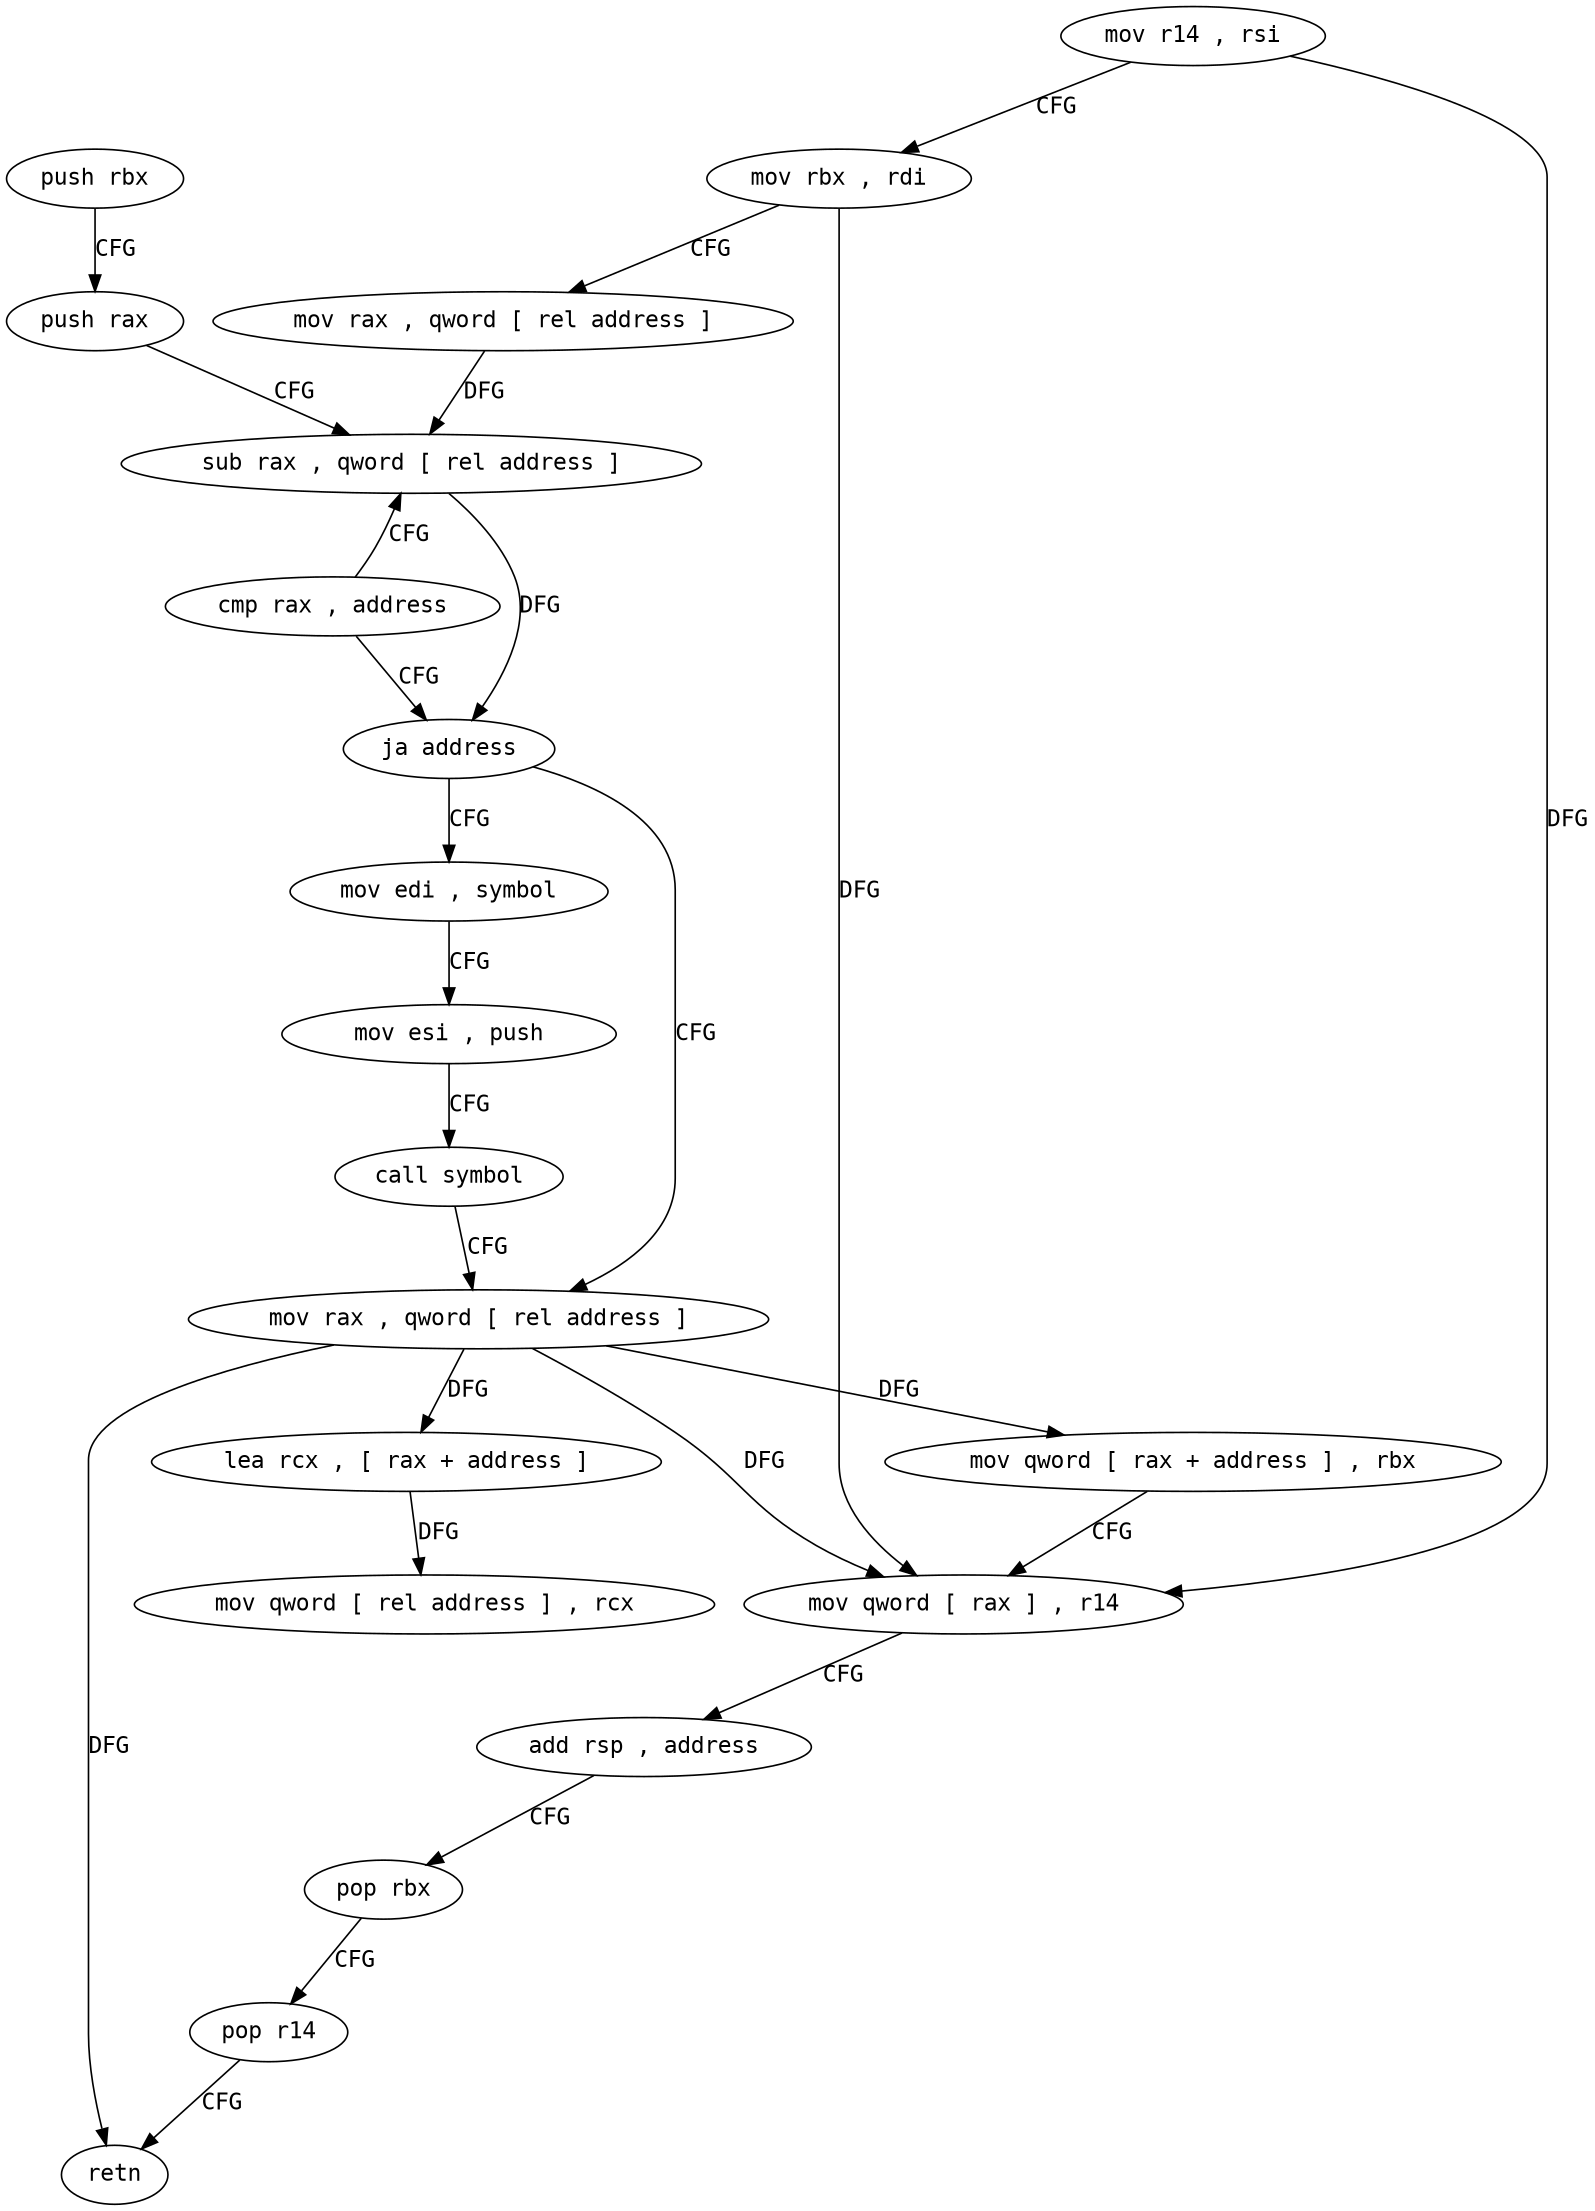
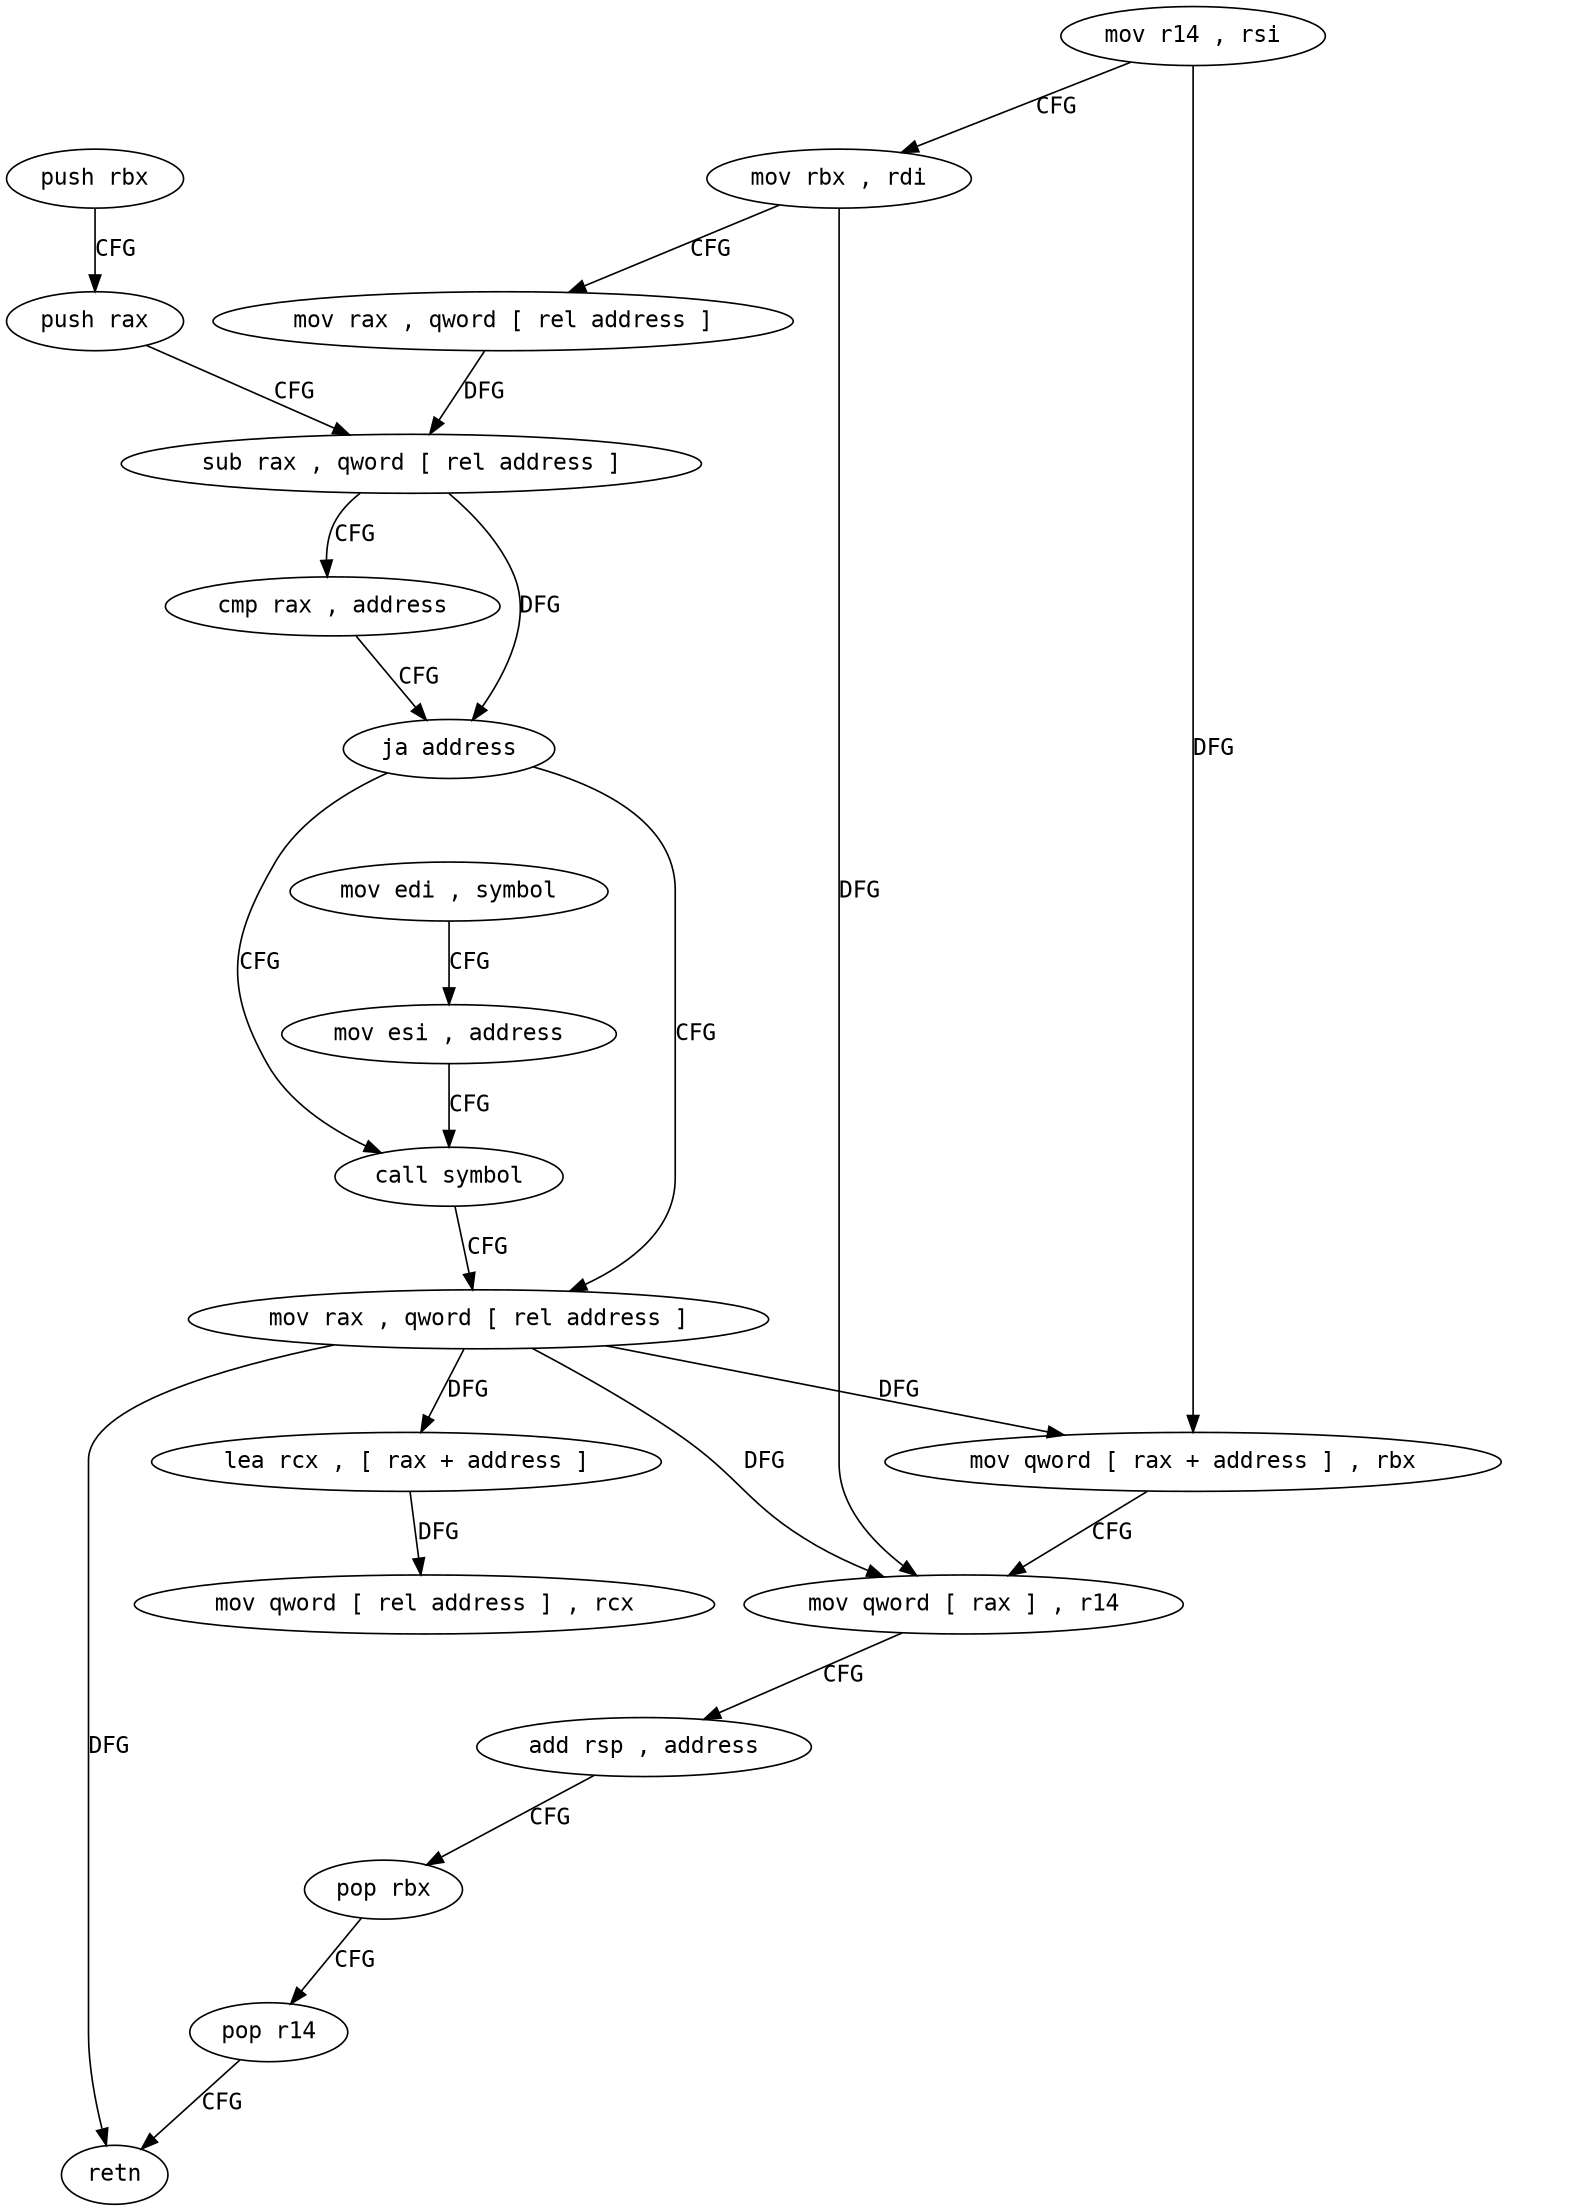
(377, 544) -> (335, 522)
(449, 812) -> (239, 954)
(1547, 876) -> (1193, 741)
(449, 1034) -> (449, 1034)
